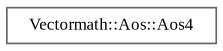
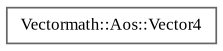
(112, 26) -> (112, 26)
